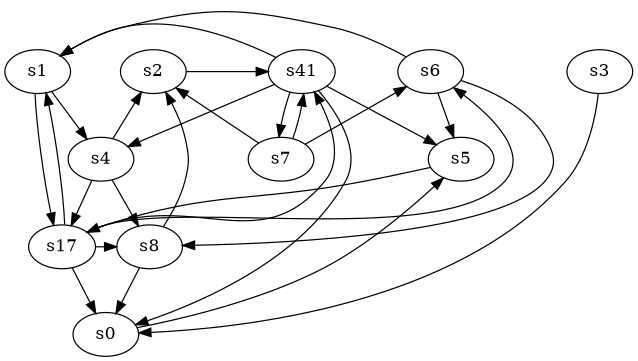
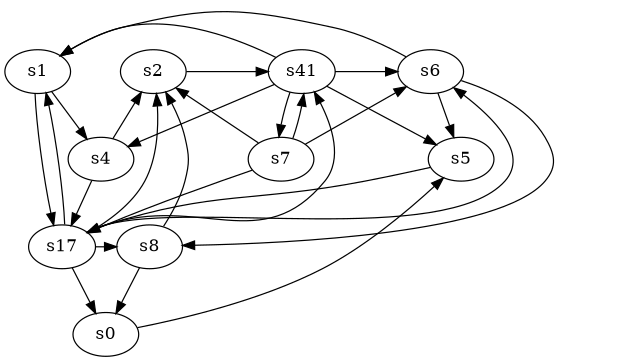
(600, 72) -> none
none -> (145, 181)
(122, 198) -> none
none -> (168, 201)
(305, 232) -> (360, 72)
